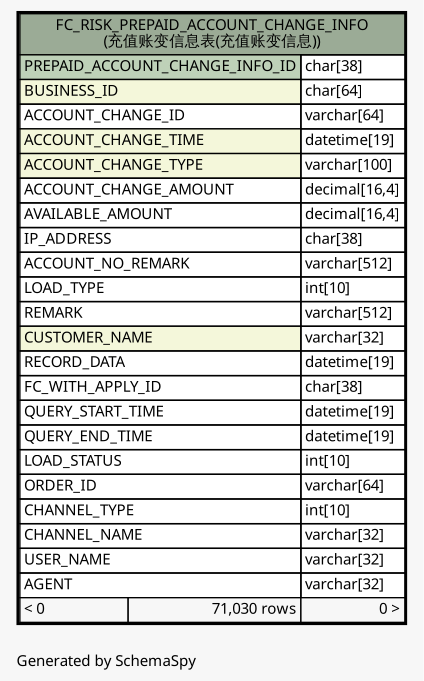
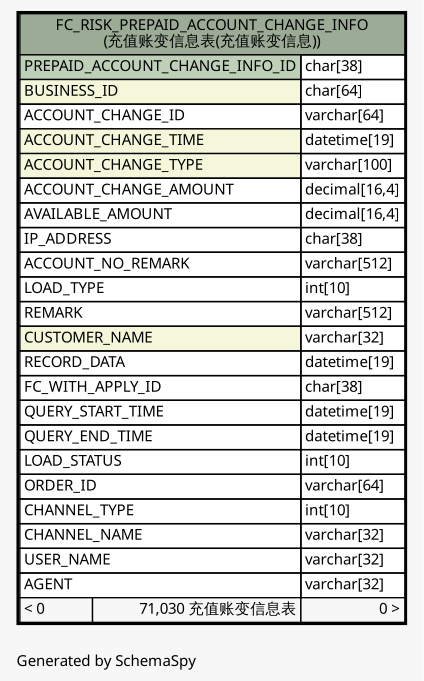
(254, 609) -> (218, 609)
